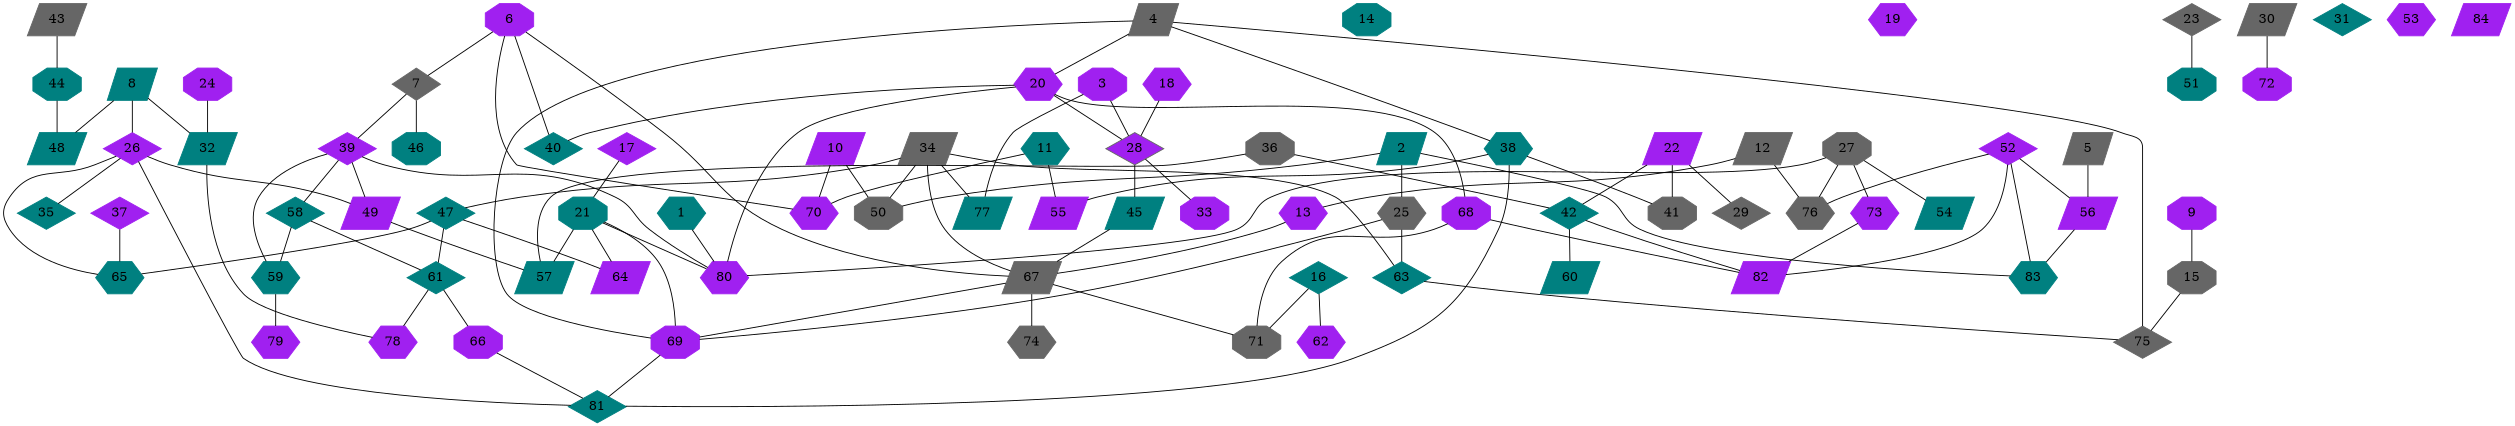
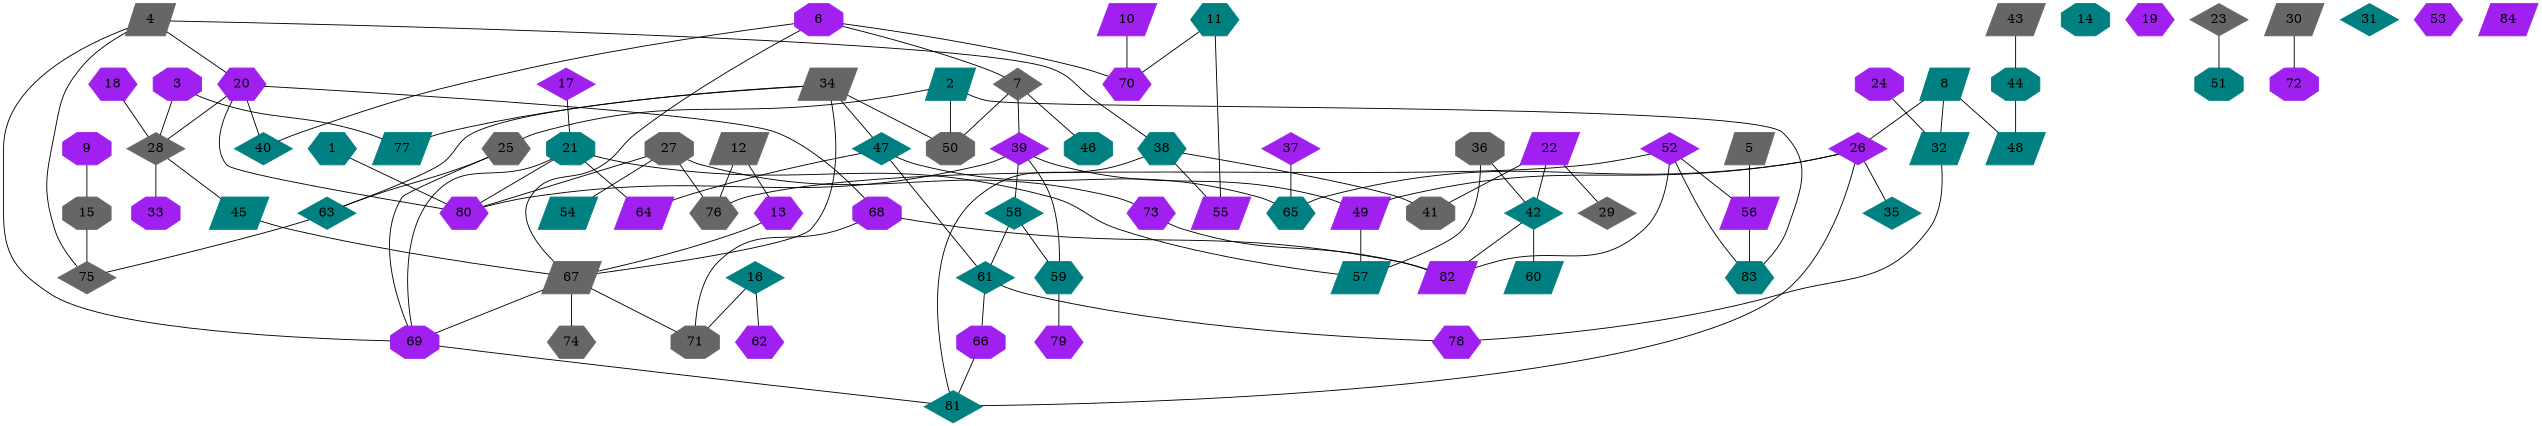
(1135, 149) -> (156, 149)
(857, 181) -> (986, 115)
